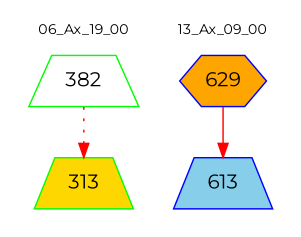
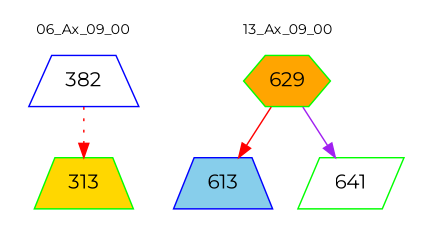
(84, 31) -> (84, 31)
(84, 81) -> (84, 81)
(223, 81) -> (287, 81)
none -> (351, 183)
